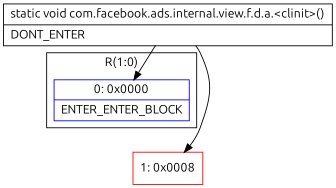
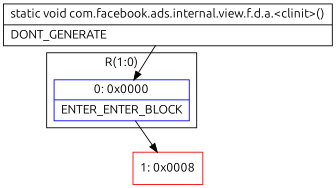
(48, 35) -> (59, 35)
(209, 96) -> (144, 133)
